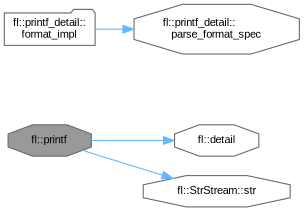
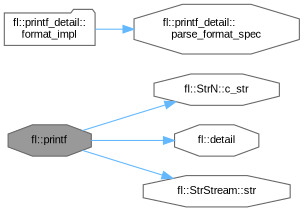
none -> (217, 90)
